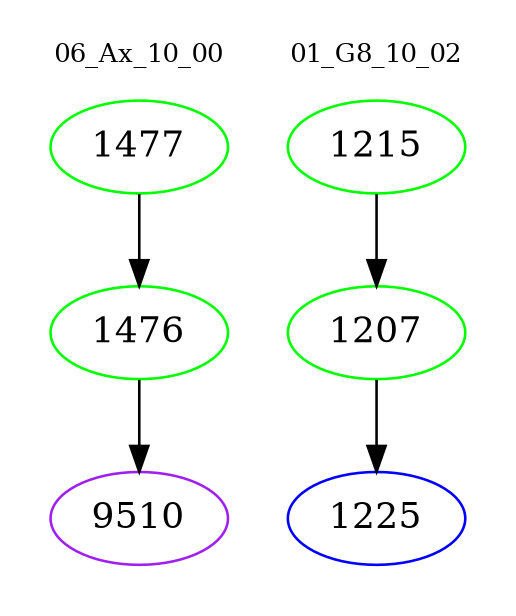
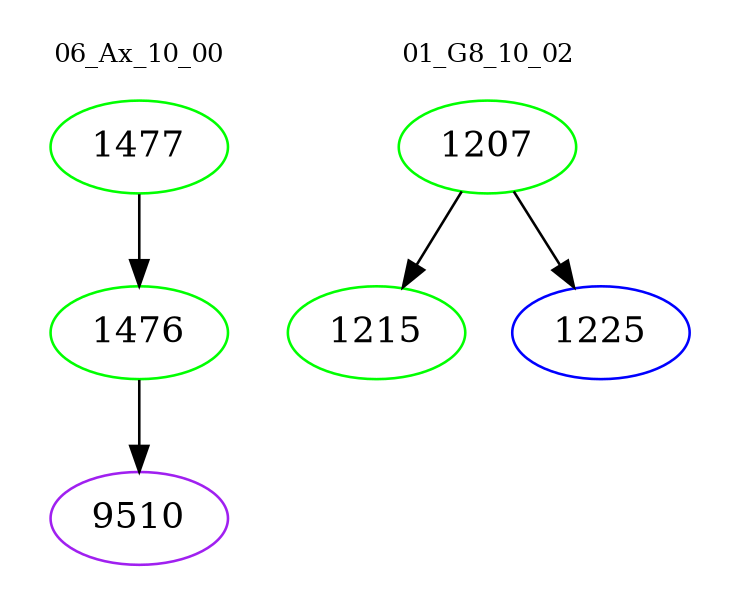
(377, 227) -> (439, 228)
